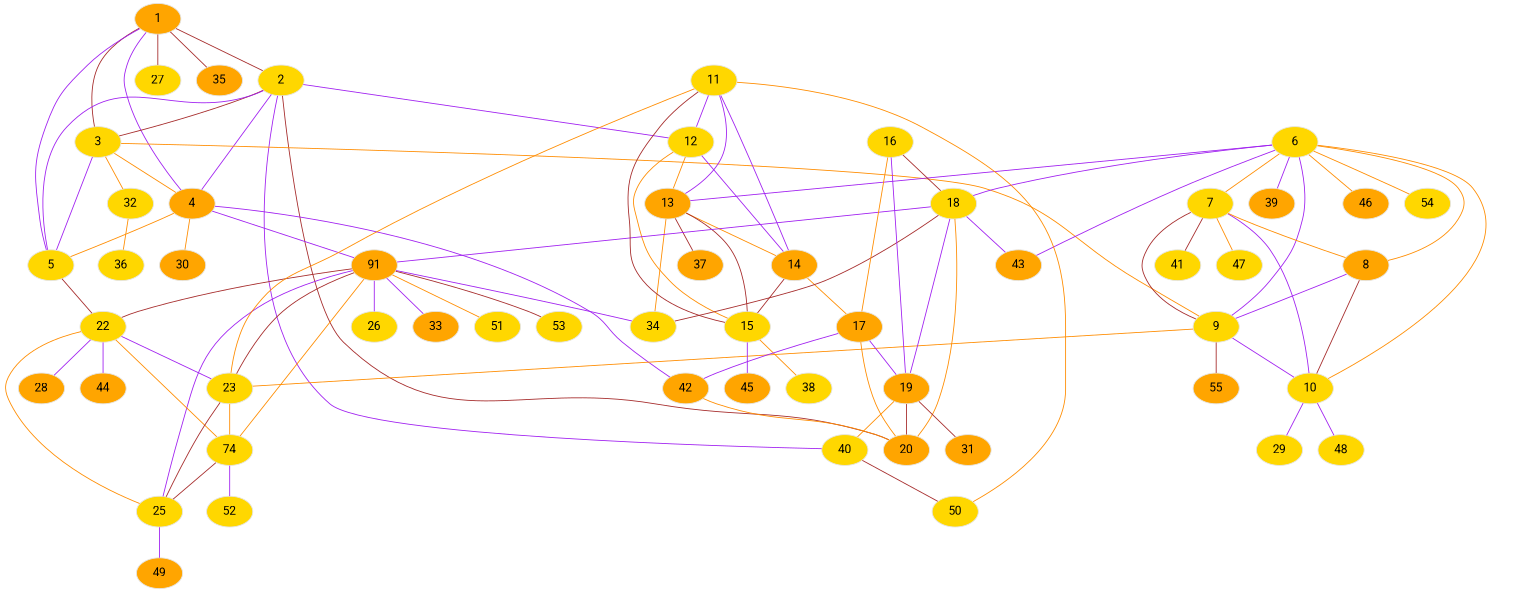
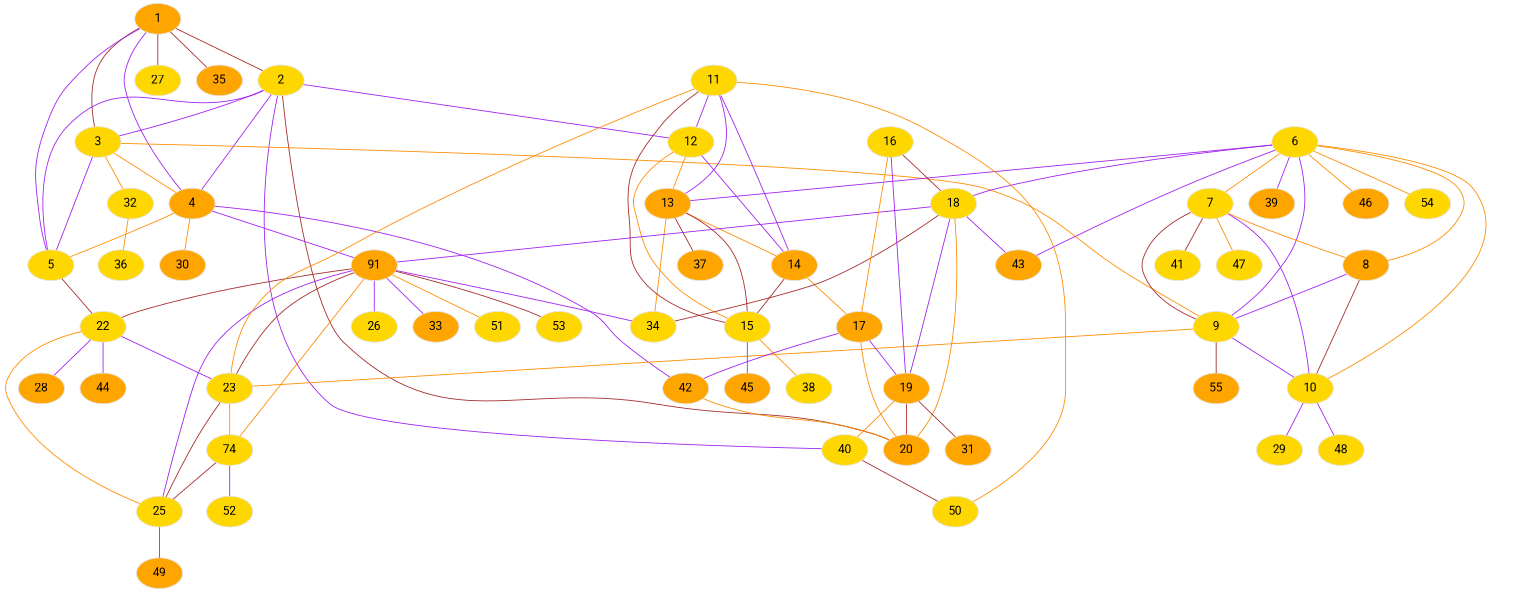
(192, 116) -> (192, 116)
(166, 388) -> none
